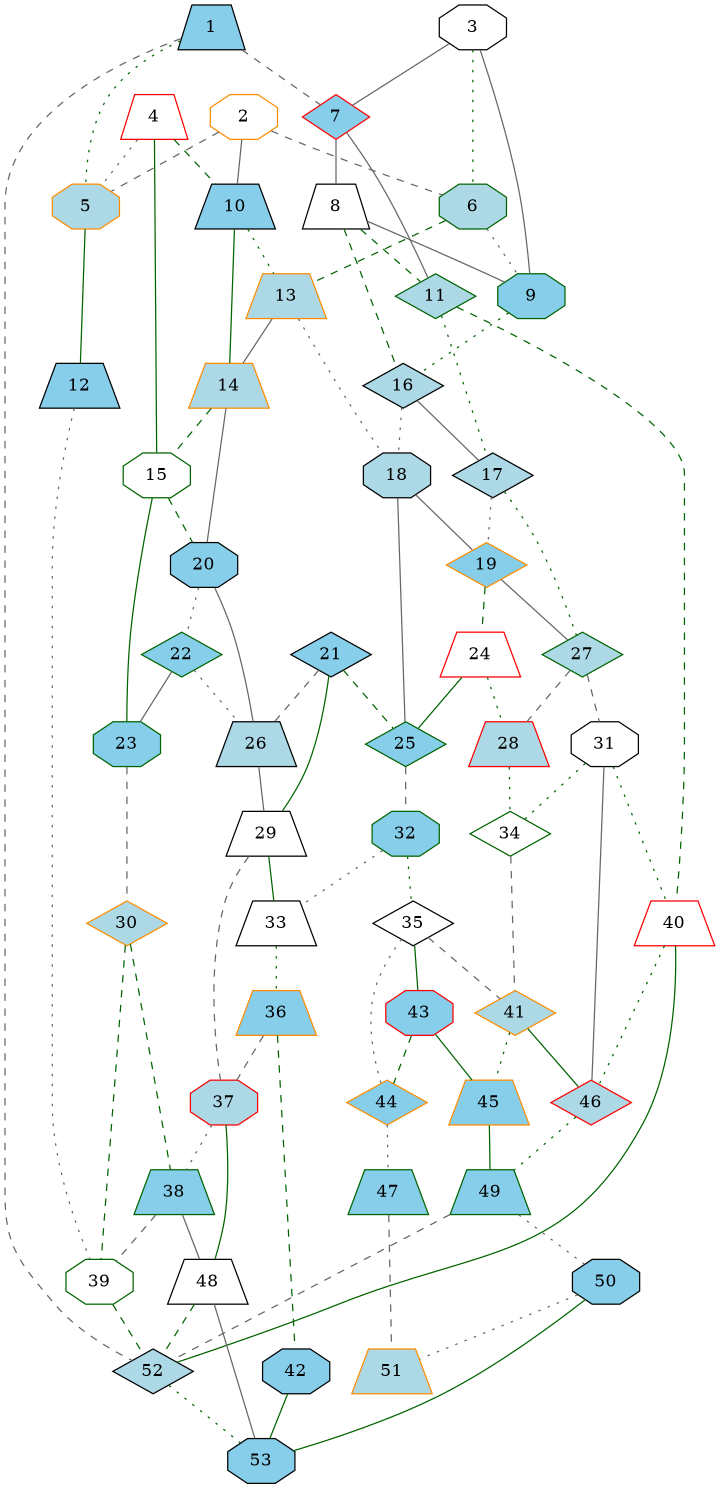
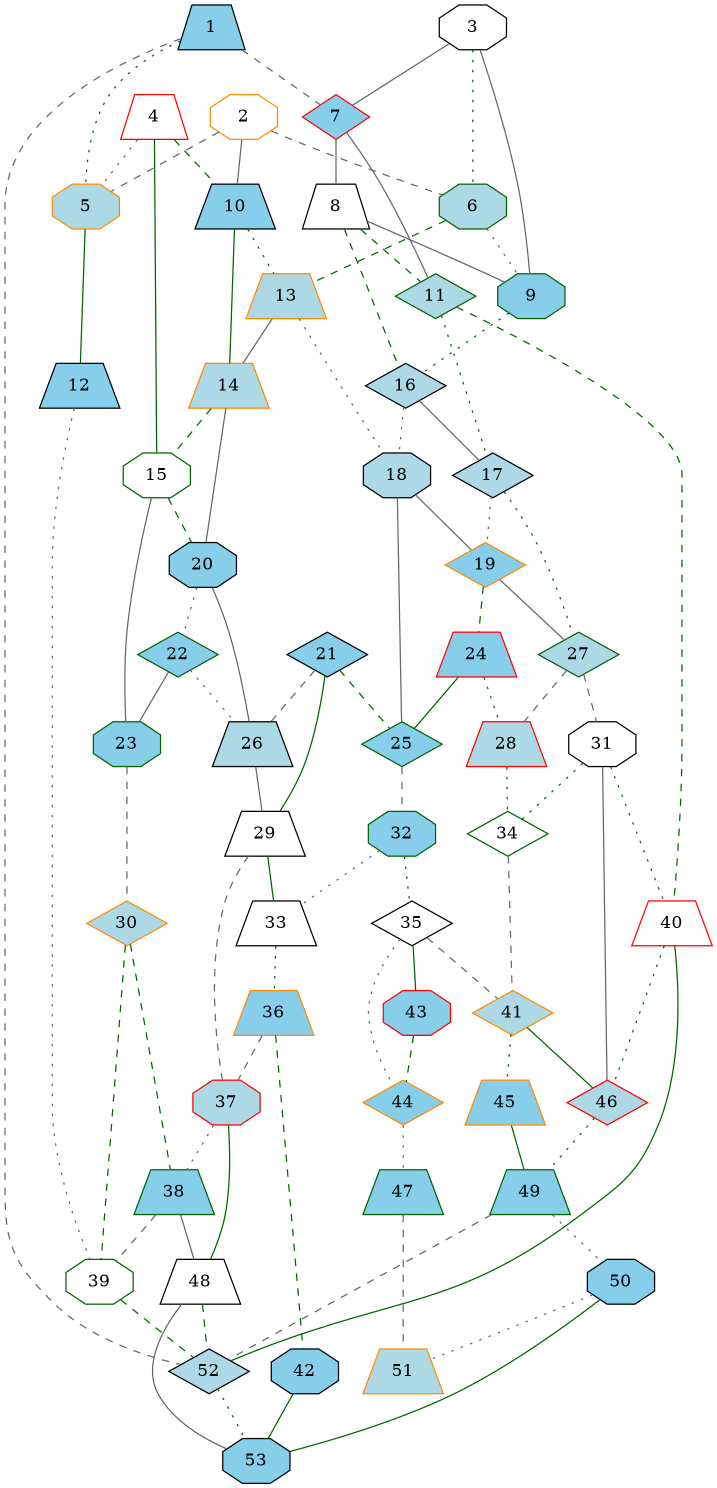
(133, 609) -> (130, 609)
(480, 655) -> (477, 655)
(454, 1057) -> none
